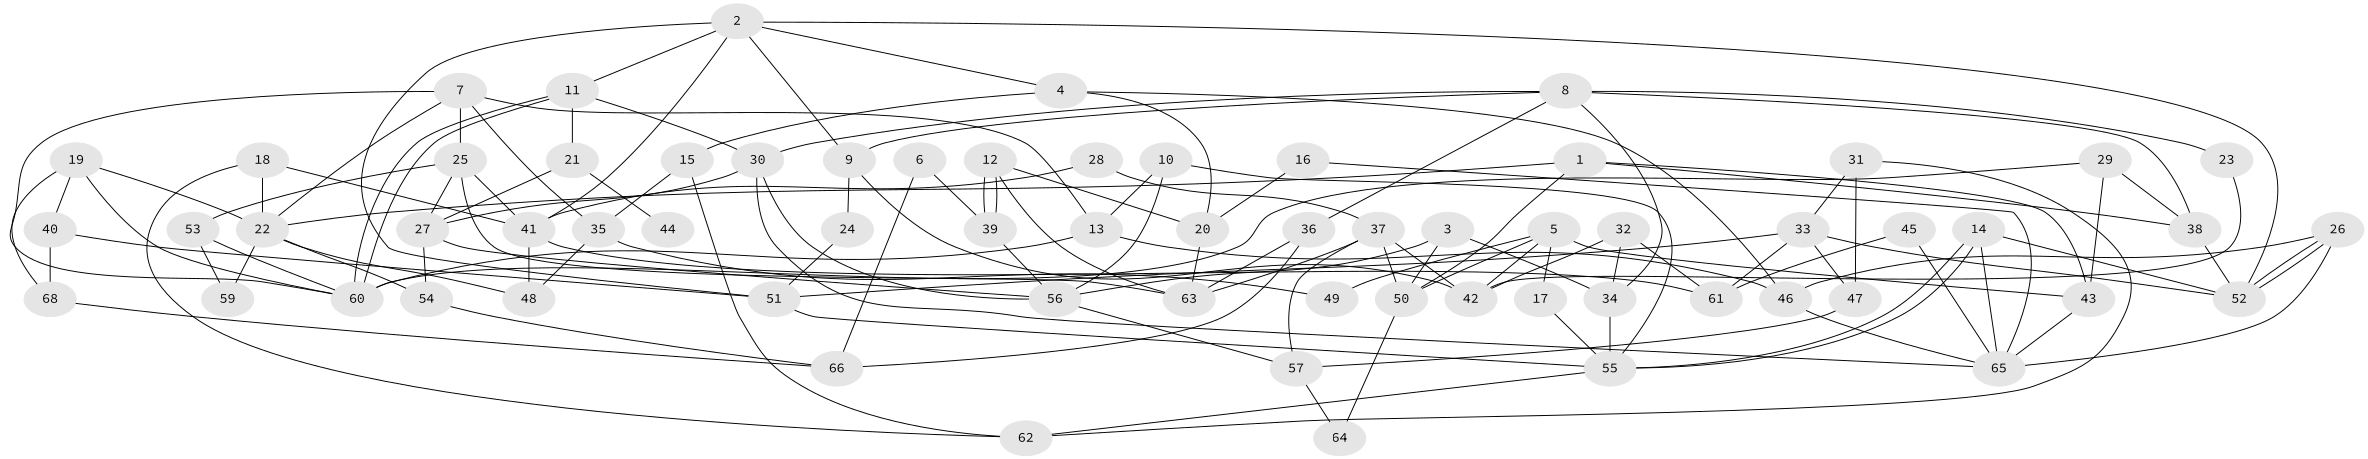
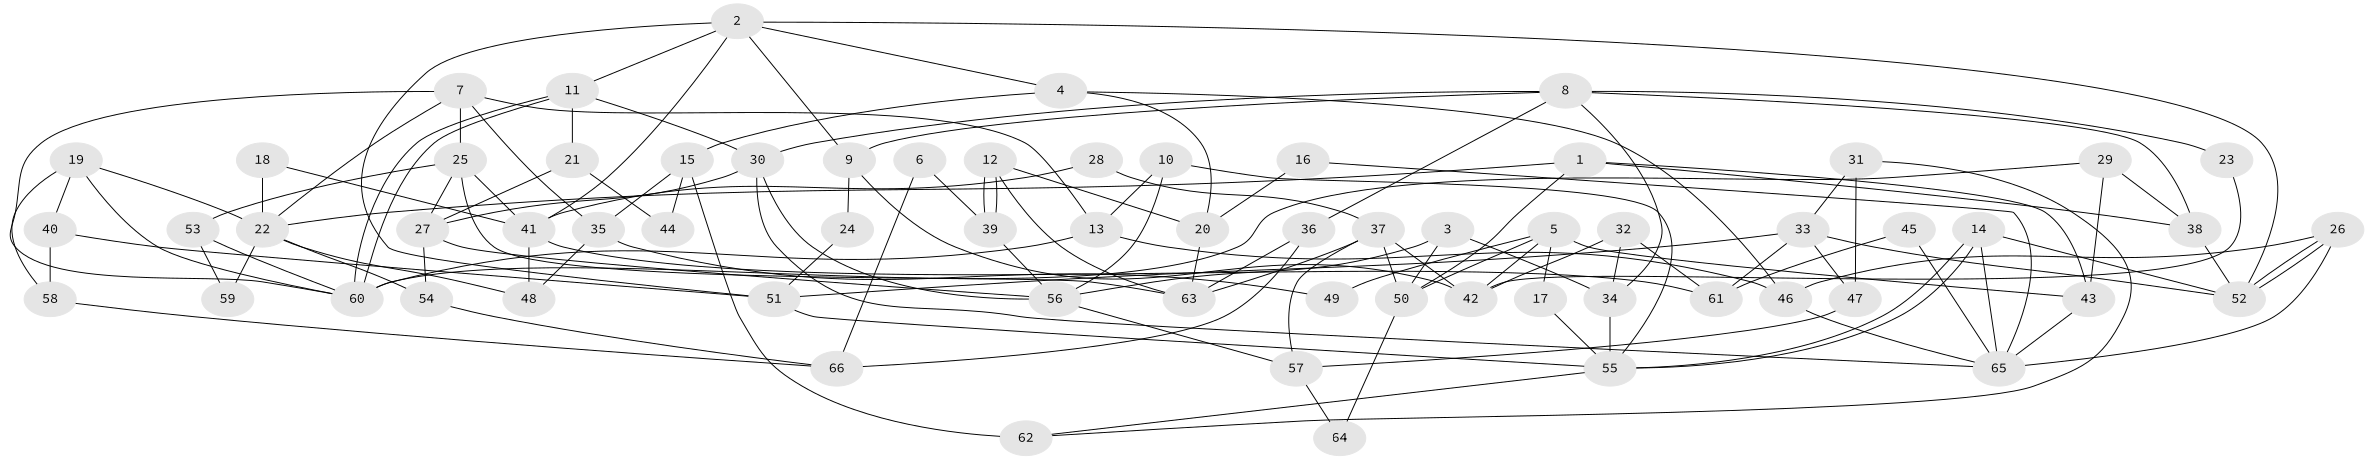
none -> (676, 200)
(50, 299) -> (50, 299)
(482, 397) -> none
